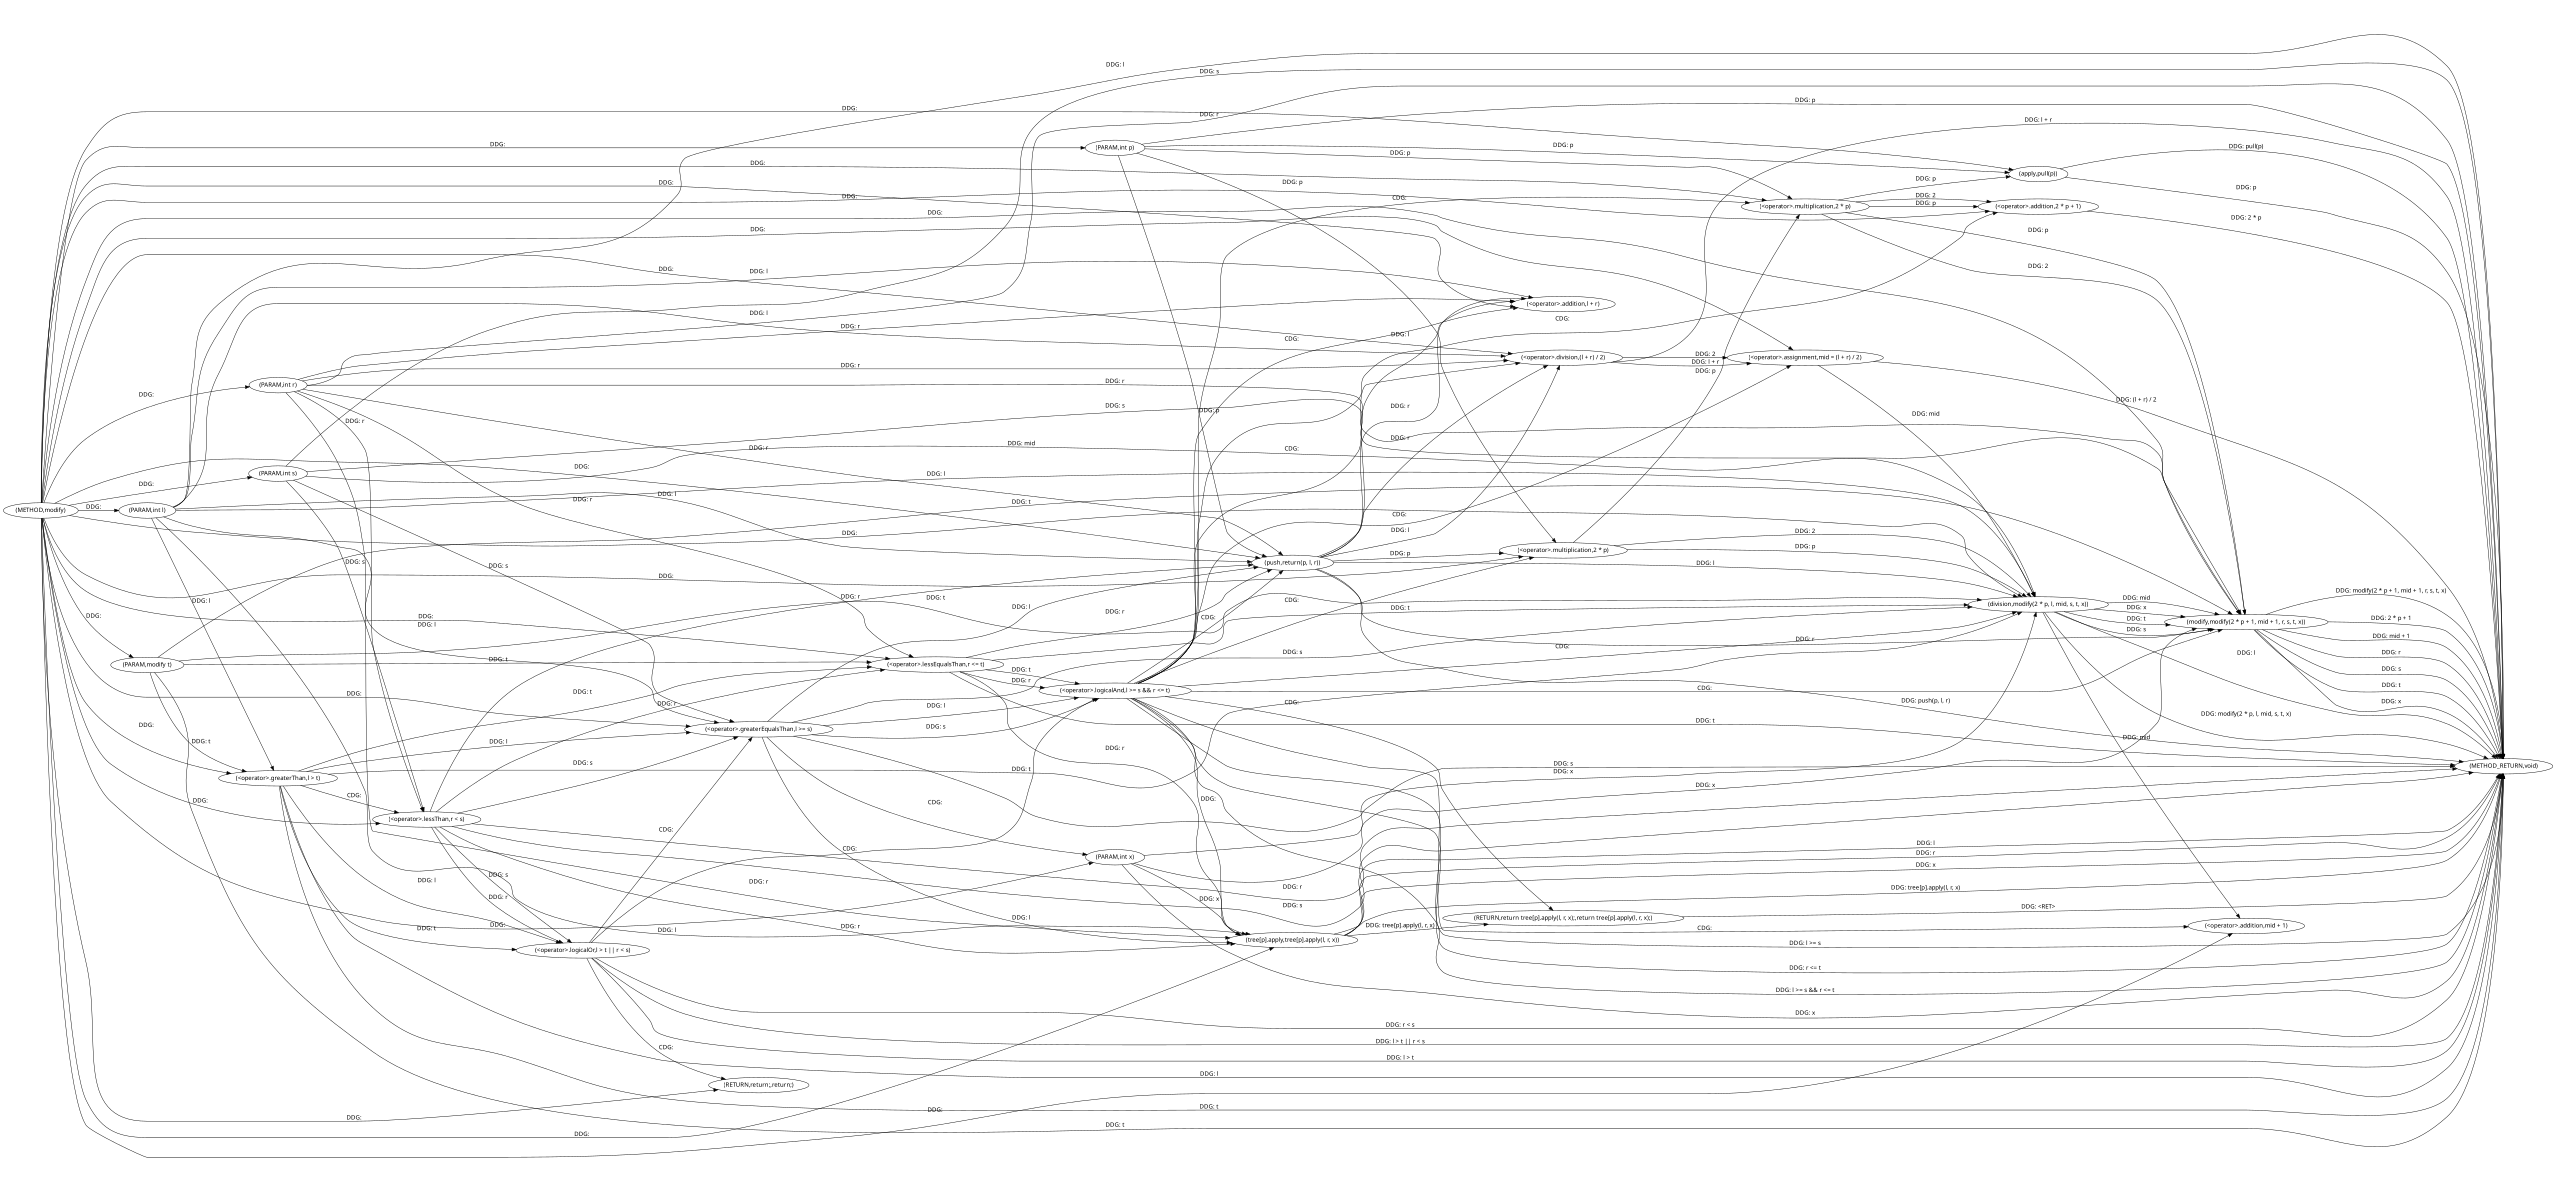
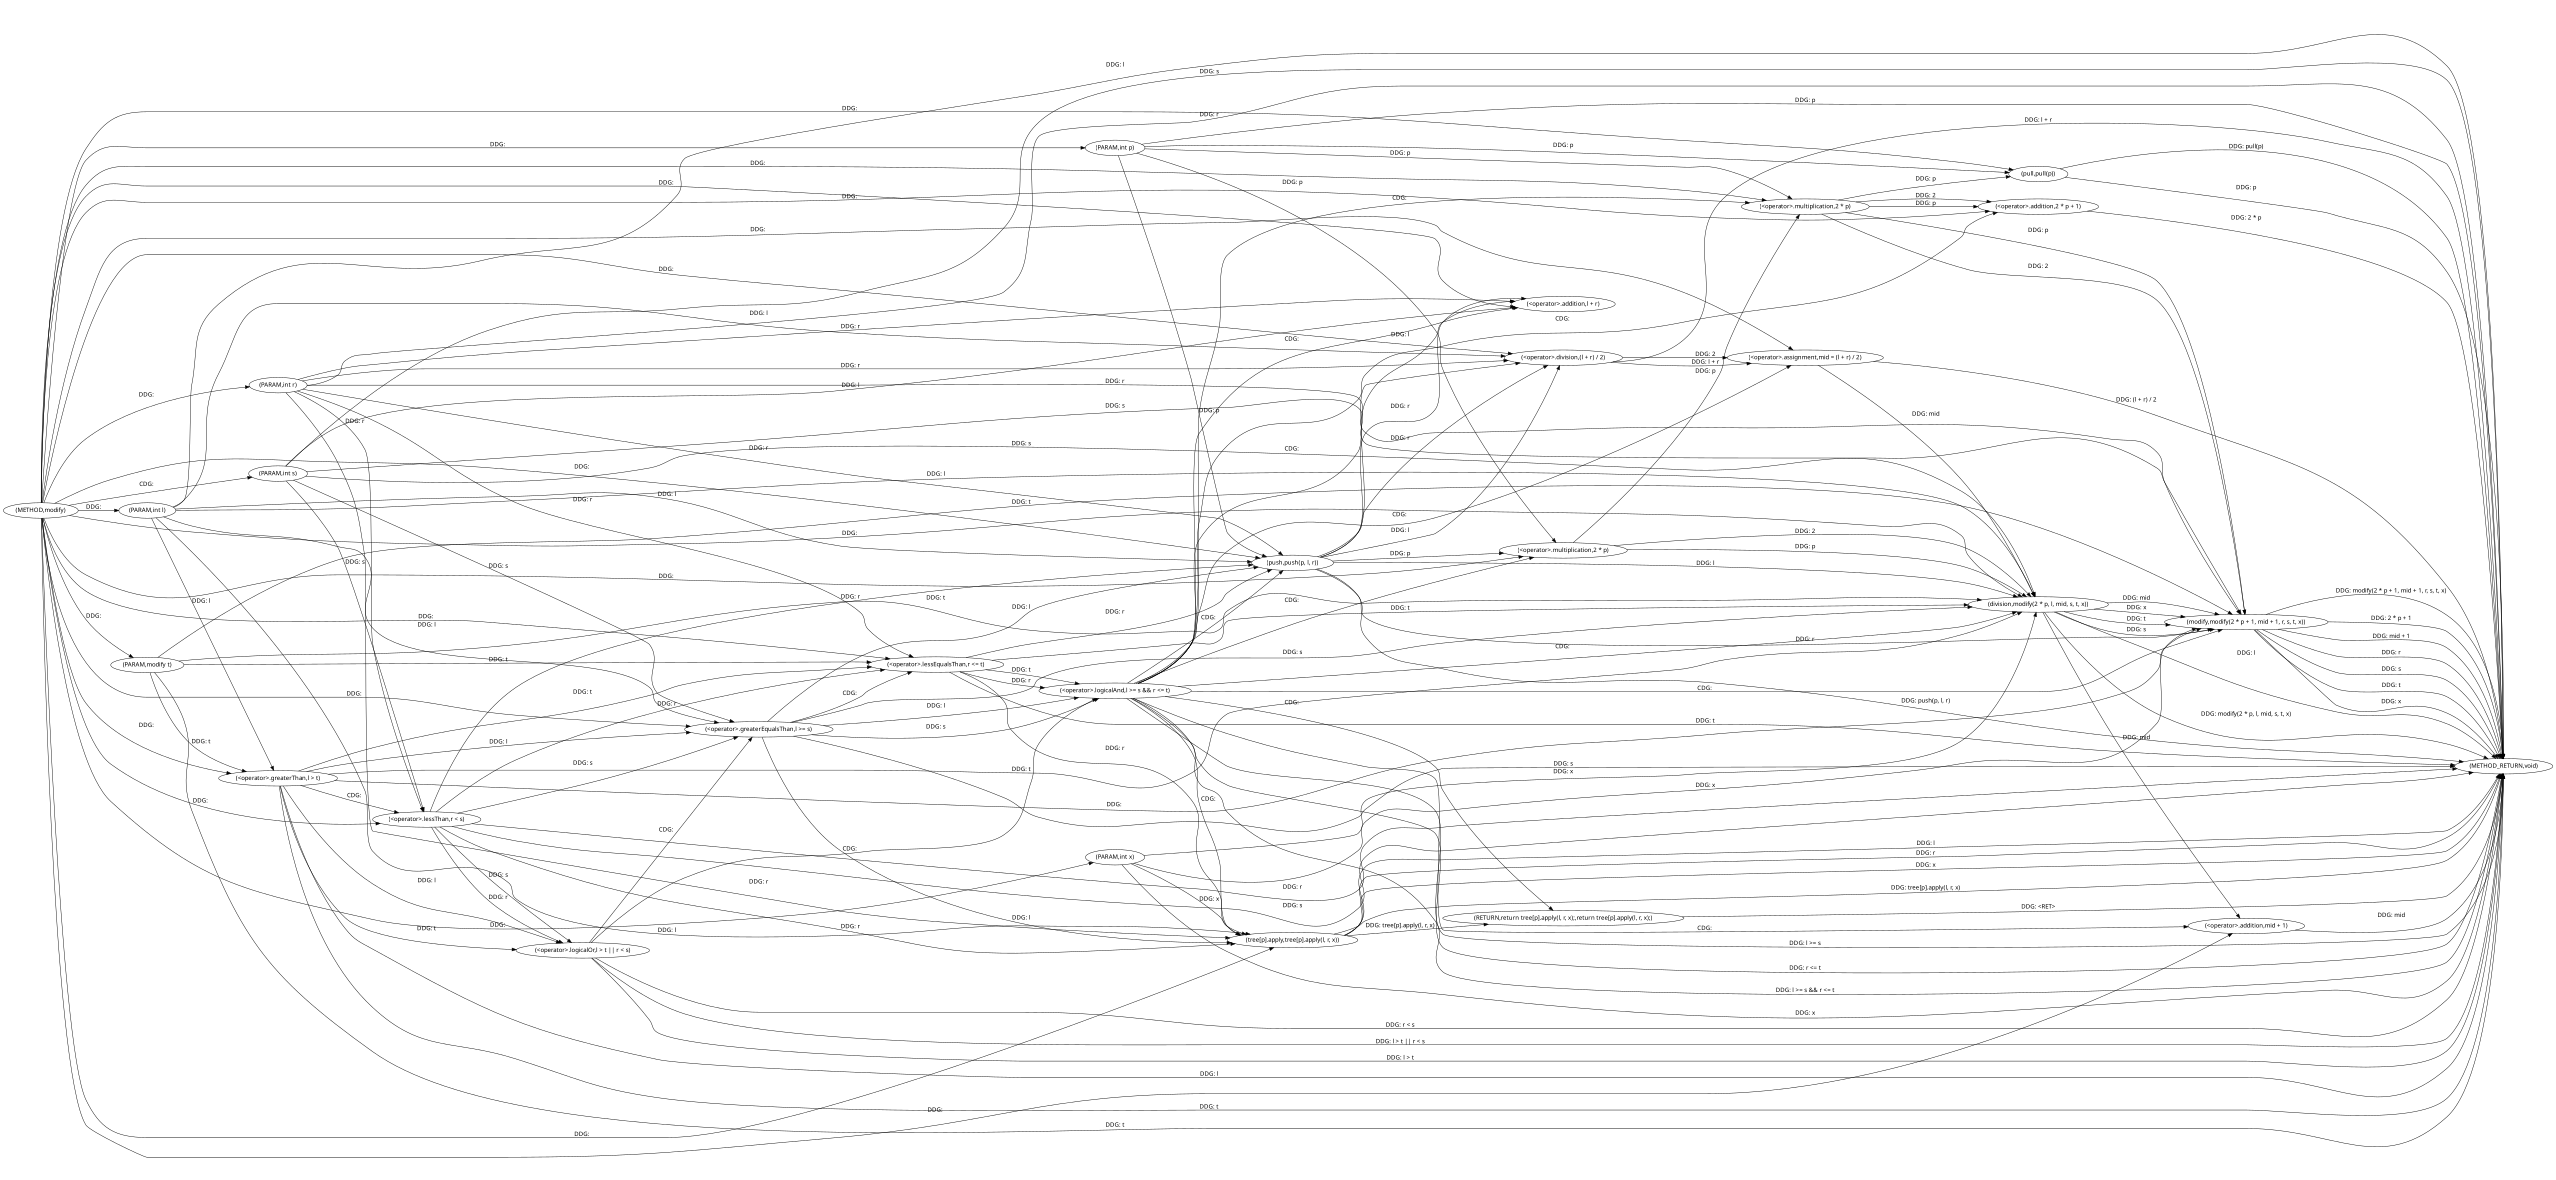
(2038, 174) -> (2038, 174)
(1050, 214) -> (1238, 808)
(772, 279) -> (862, 388)
(1021, 444) -> (1021, 444)
(147, 485) -> (147, 485)
(1293, 563) -> (1293, 563)
(1209, 799) -> (1209, 799)
(915, 820) -> (851, 702)
none -> (2448, 918)
(759, 1085) -> none
